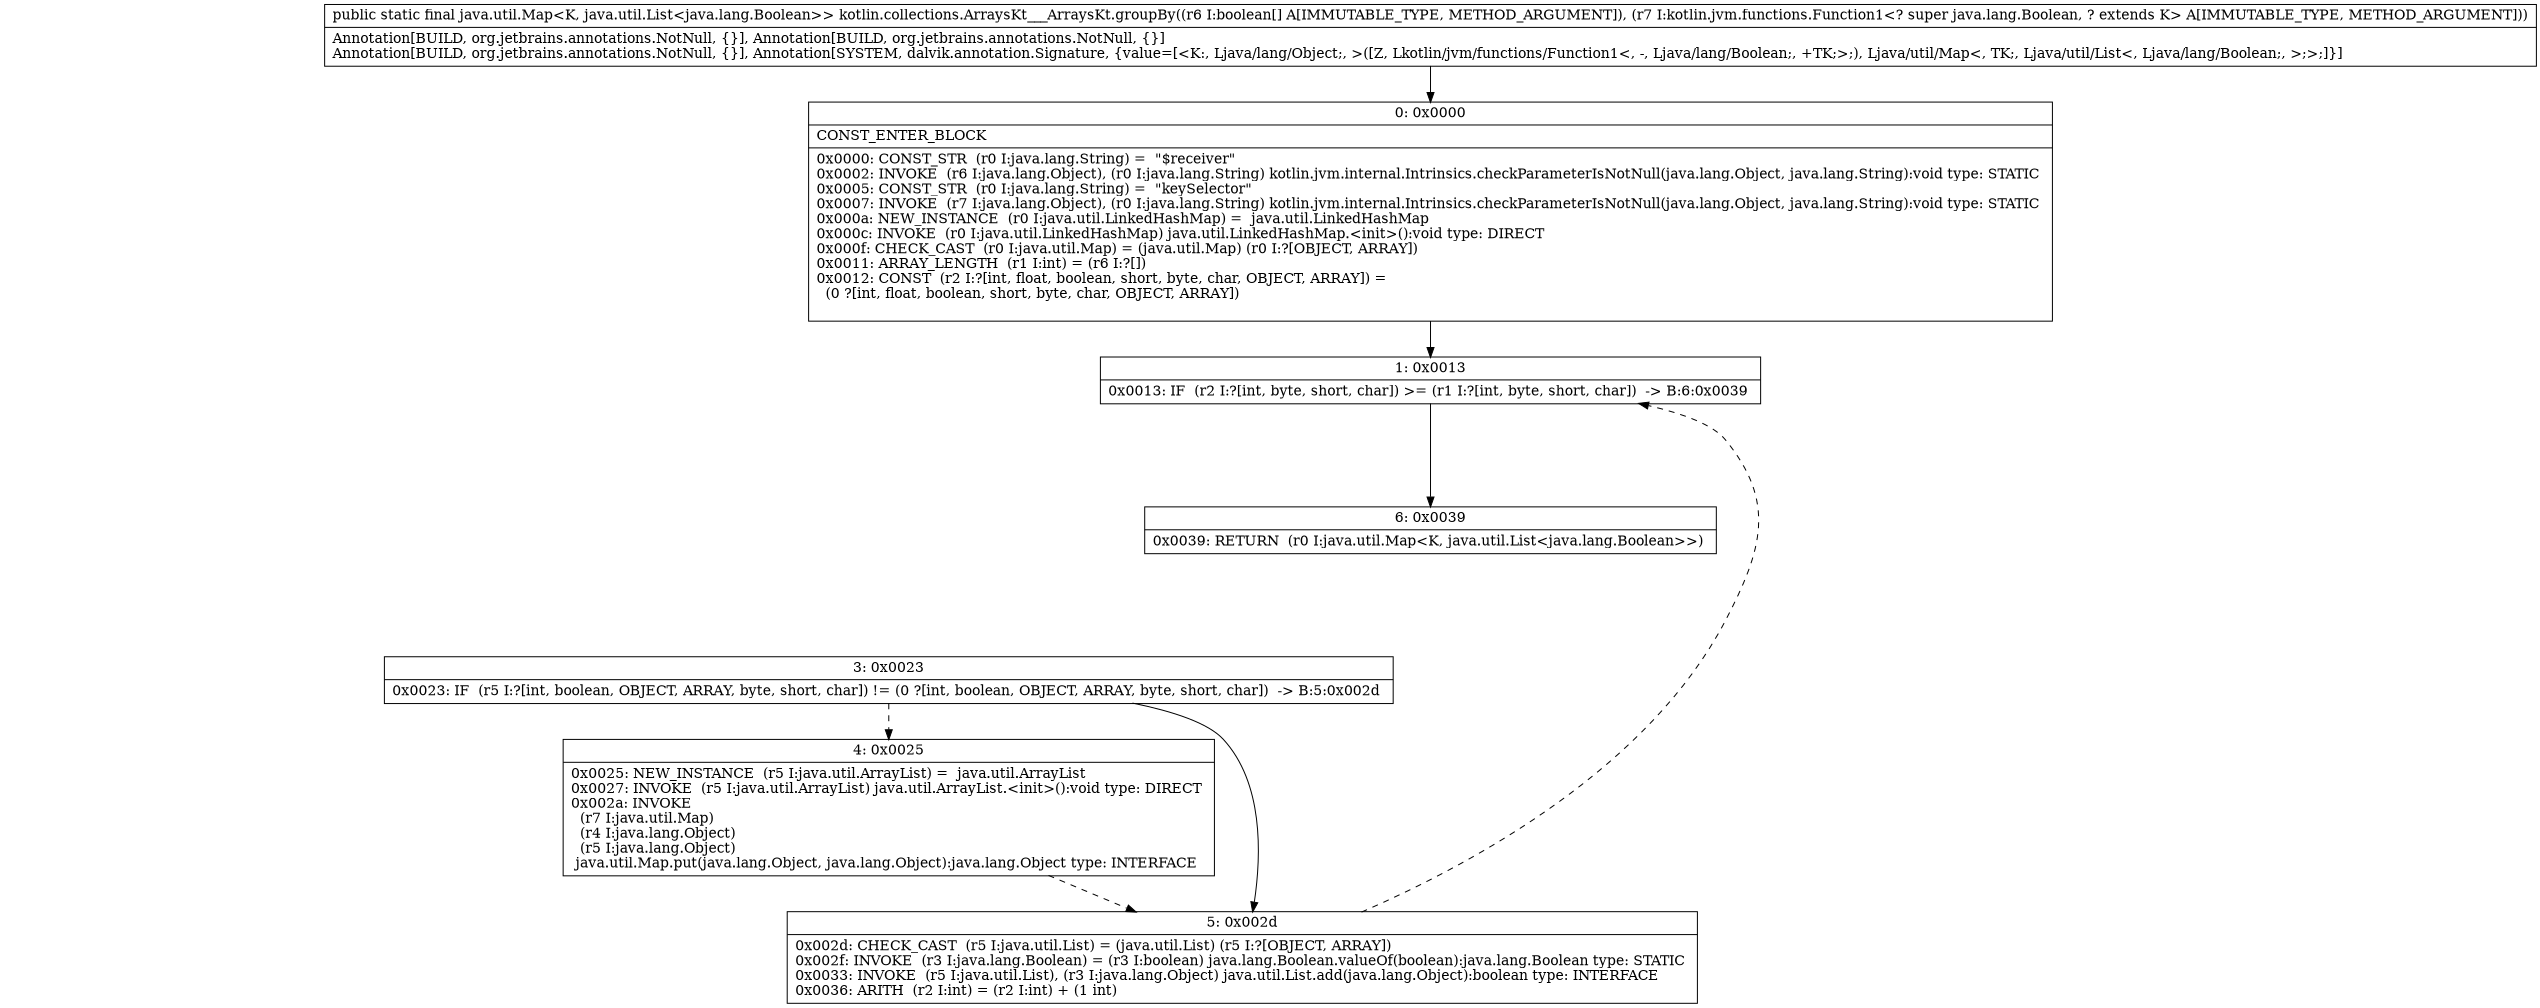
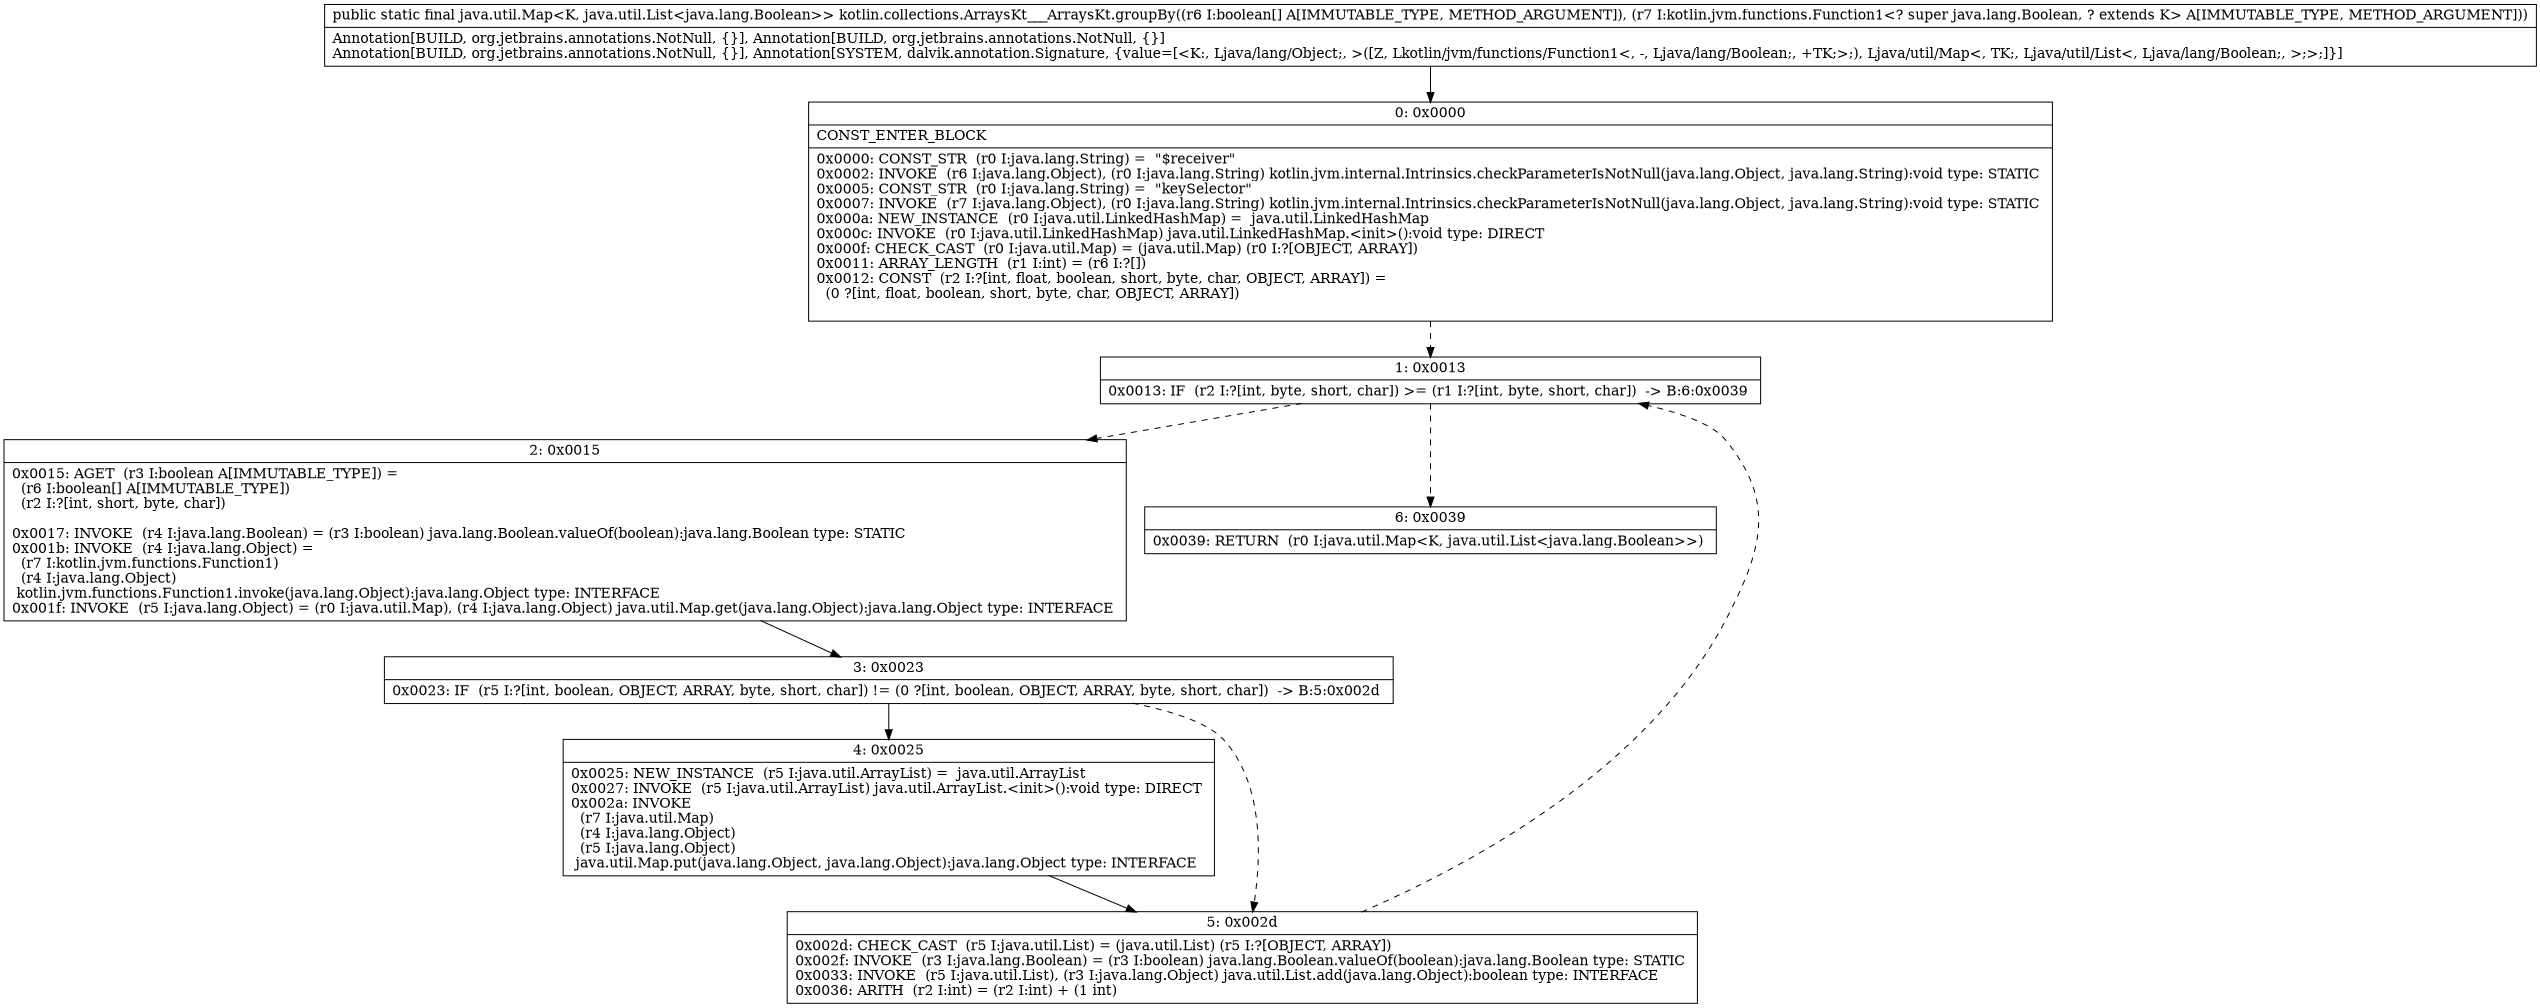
(1431, 334) -> (1431, 334)
(1431, 450) -> (1431, 450)
none -> (565, 530)
(889, 716) -> (889, 716)
(1243, 769) -> (1243, 769)
(1088, 892) -> (1088, 892)
